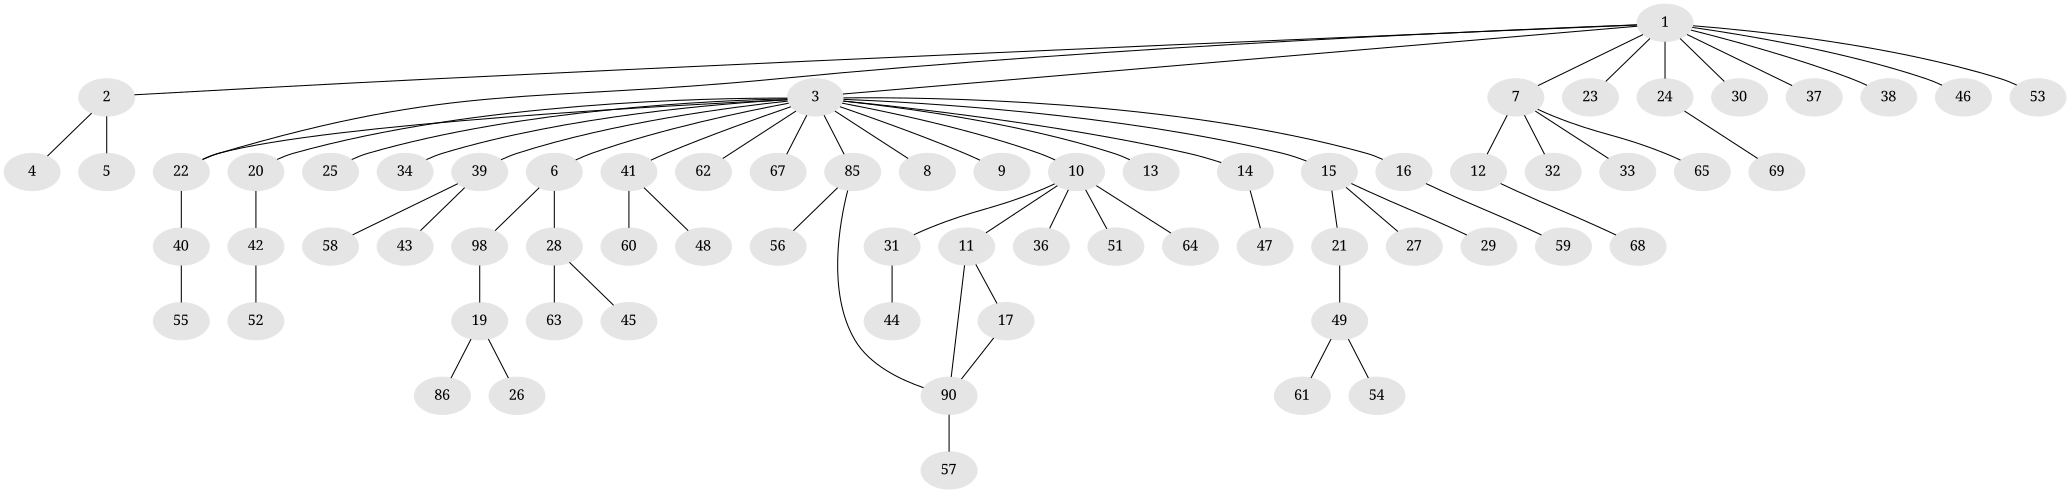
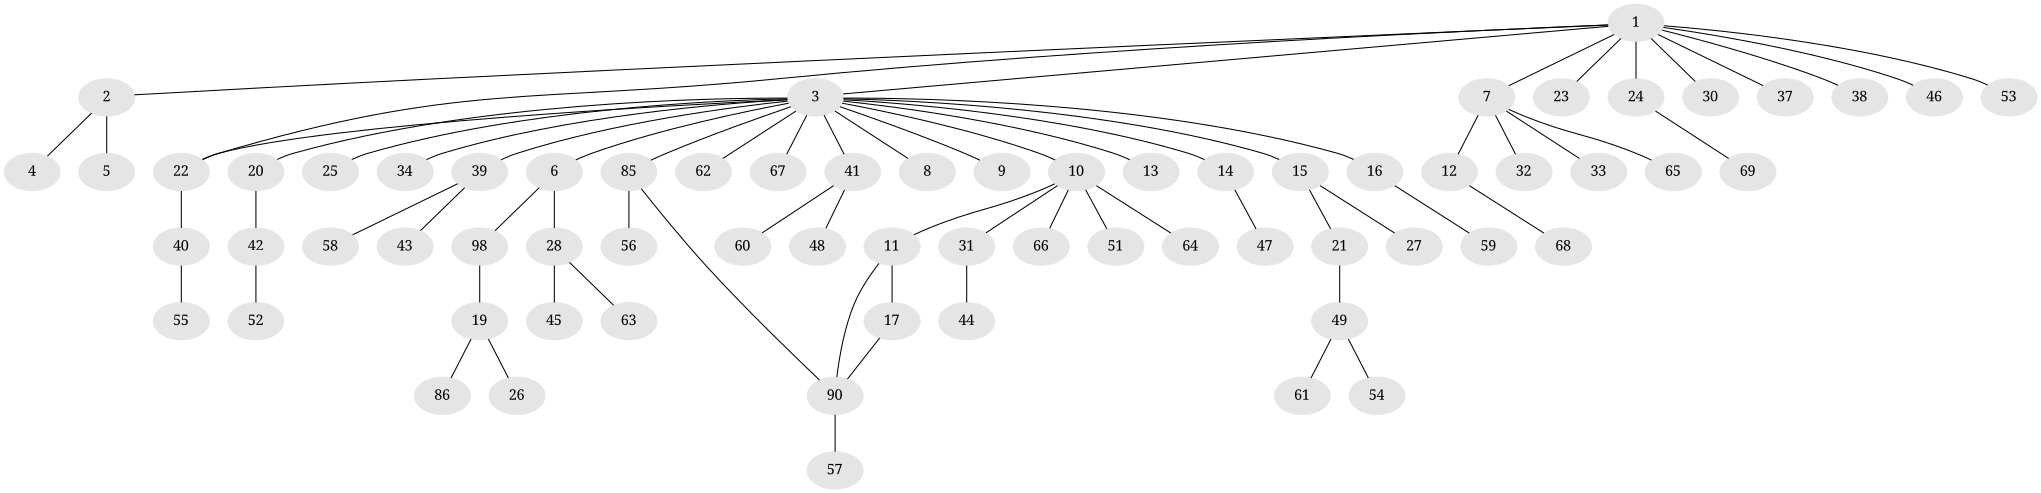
(1041, 247) -> (1041, 247)
(1489, 247) -> none
